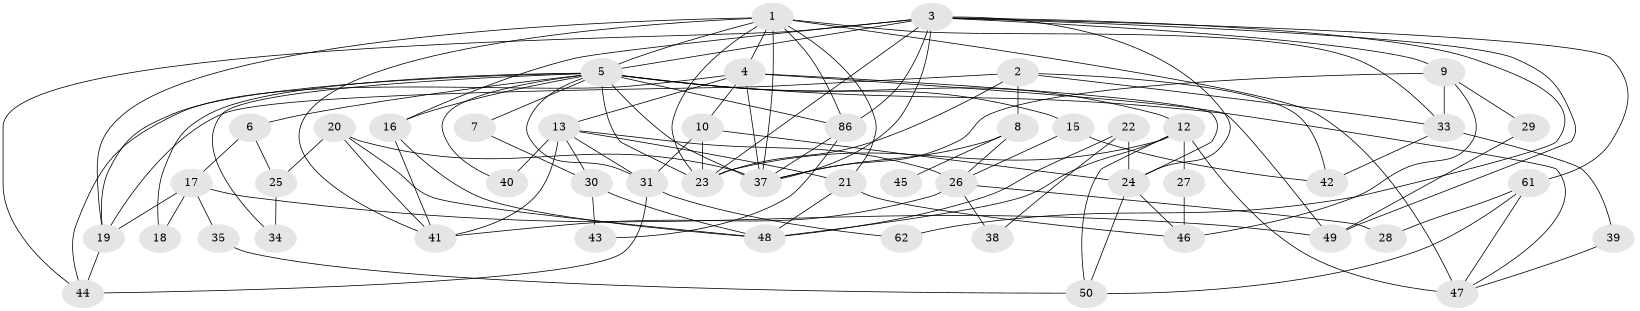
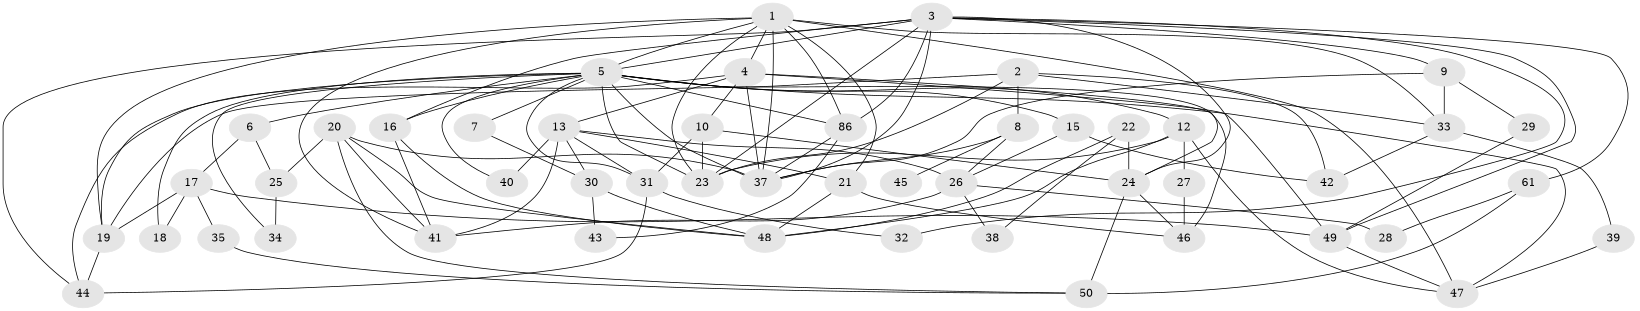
(1092, 187) -> (668, 282)
(1373, 188) -> (1141, 95)
(1493, 238) -> (1393, 267)
(902, 239) -> (902, 239)
